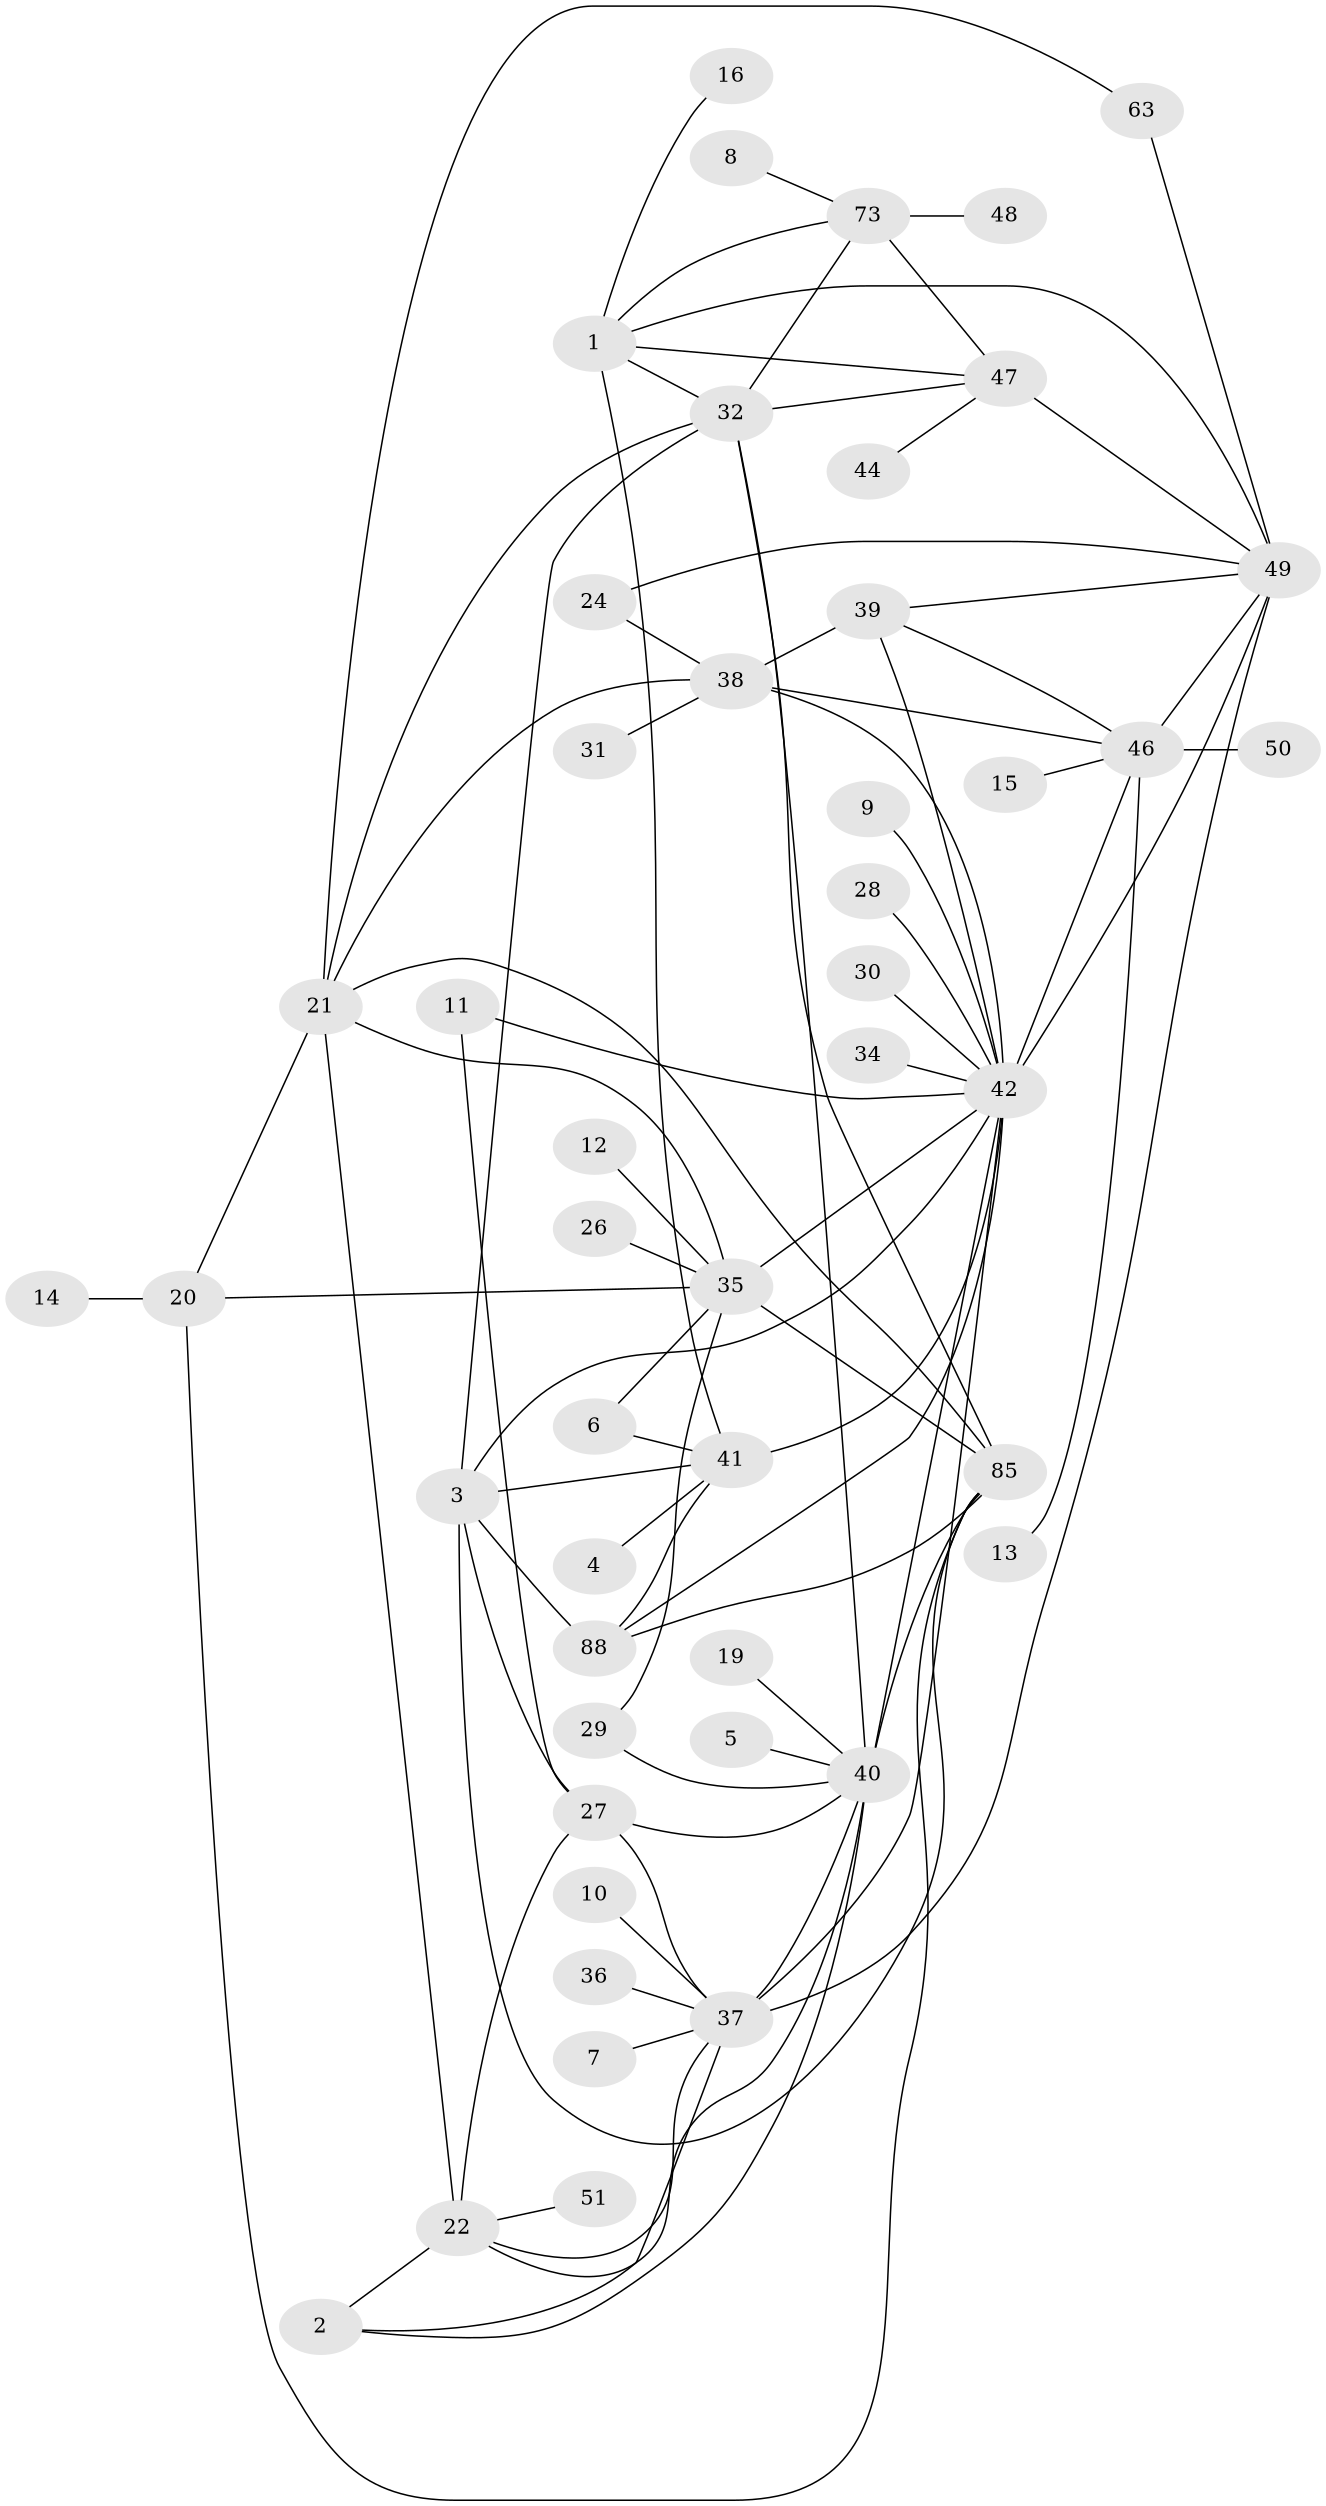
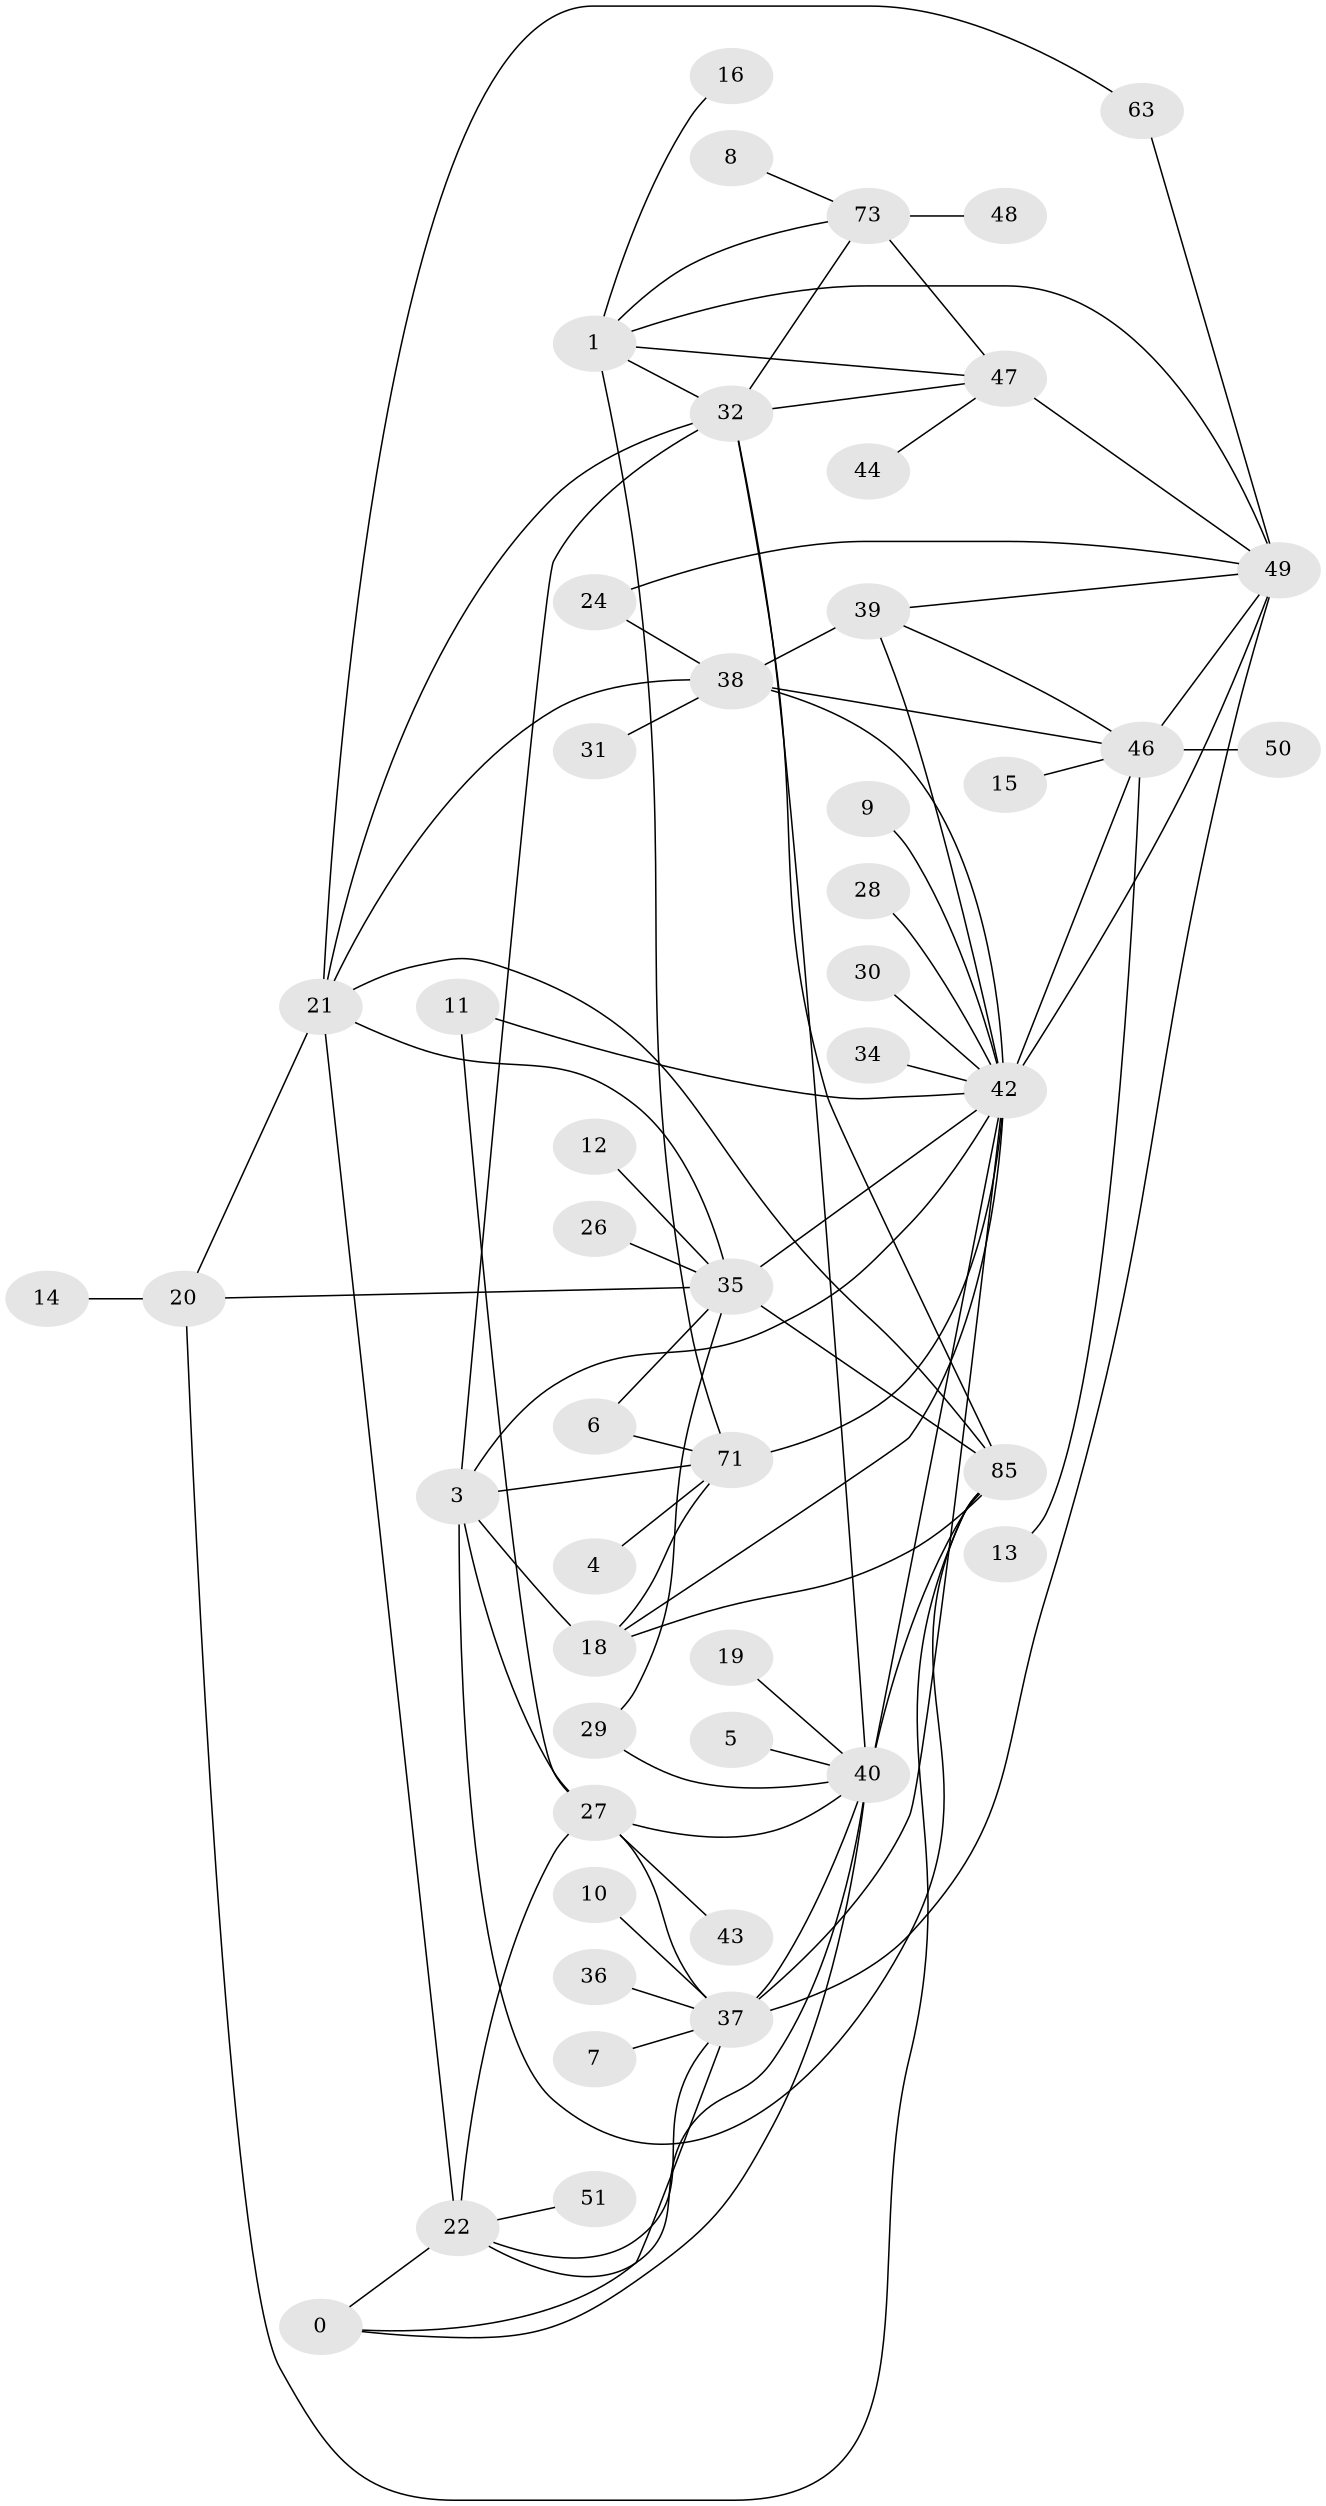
(732, 1460) -> (732, 1460)
(595, 1649) -> (595, 1649)
none -> (732, 1938)
(321, 2327) -> (321, 2327)
